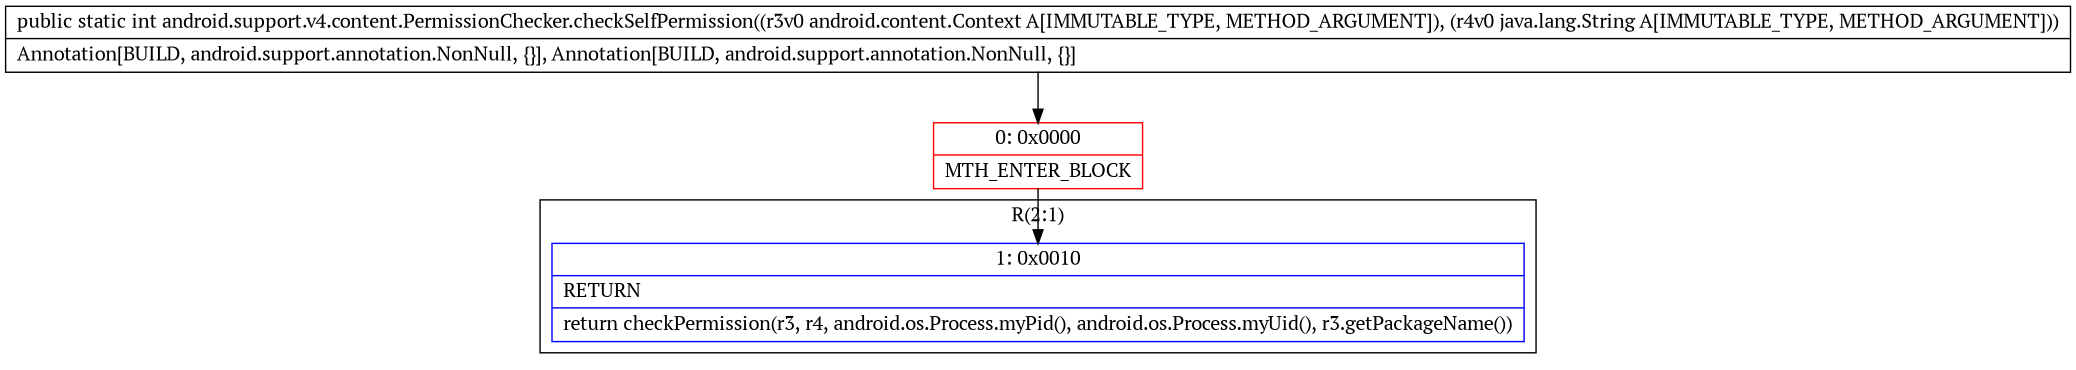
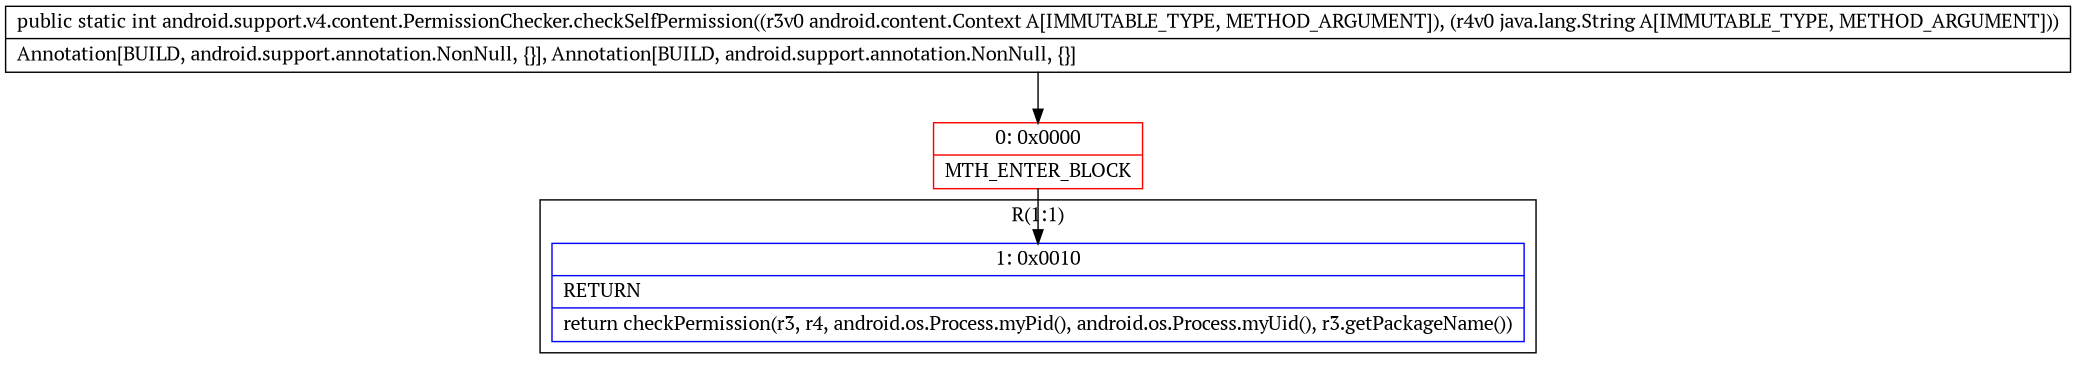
(1038, 216) -> (1038, 216)
